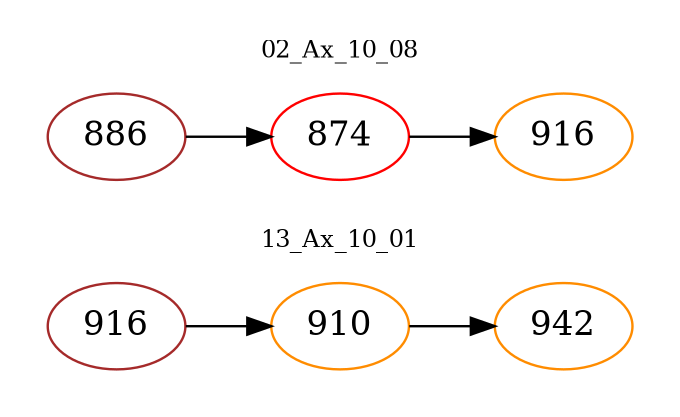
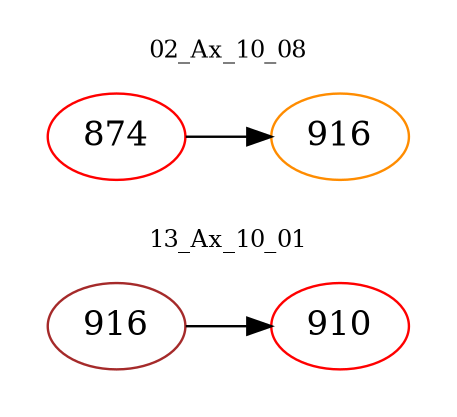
(117, 137) -> none
(340, 326) -> (340, 326)
(564, 326) -> none
